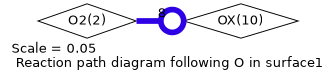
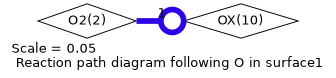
(160, 14) -> (160, 14)
